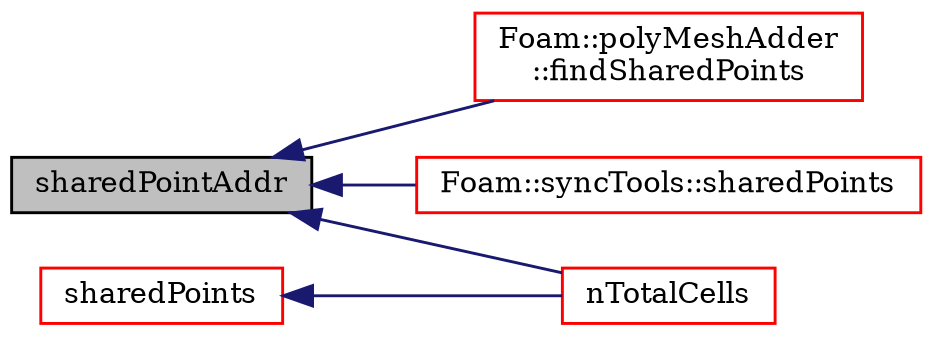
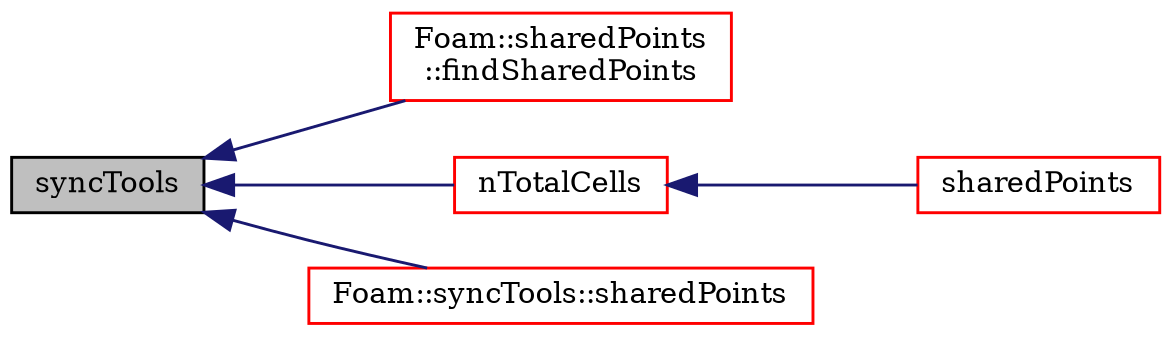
(669, 57) -> (561, 57)
(162, 185) -> (108, 185)
(438, 296) -> (807, 185)
